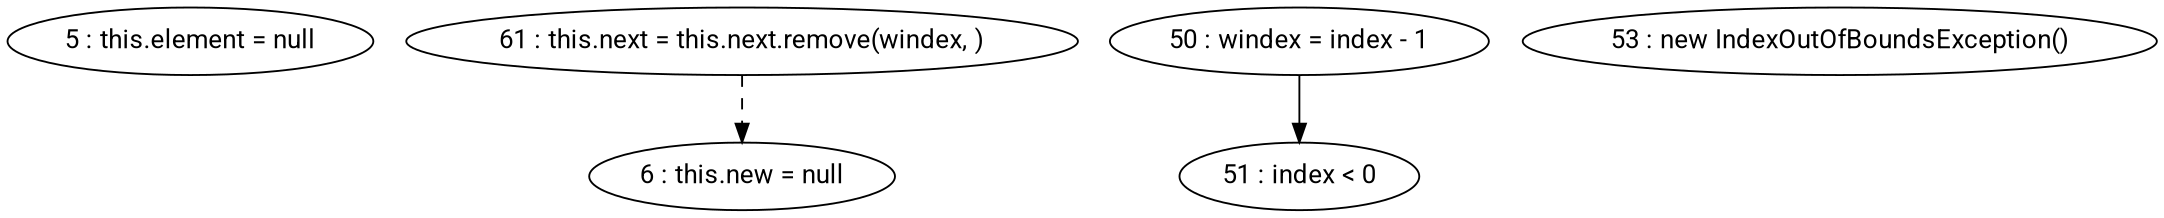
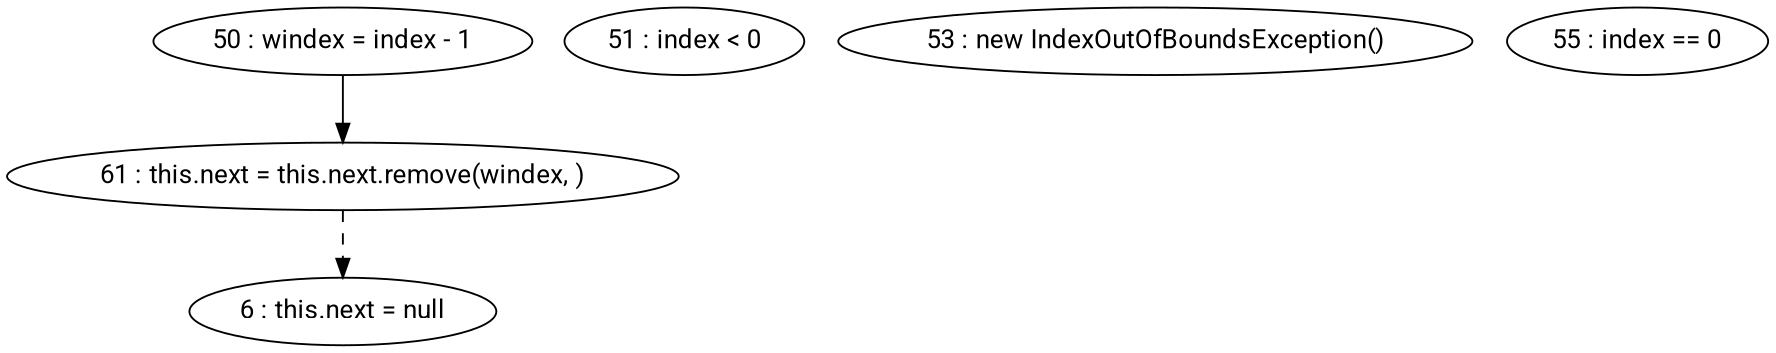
(190, 41) -> none
none -> (1638, 41)
(1299, 100) -> (343, 100)
(742, 176) -> (343, 311)
